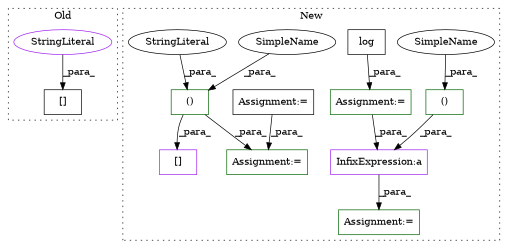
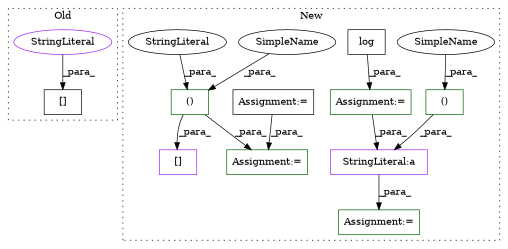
(379, 162) -> (379, 162)
